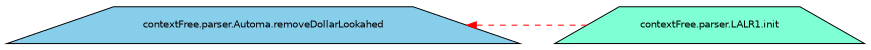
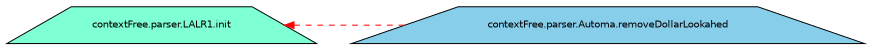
(532, 25) -> (349, 25)
